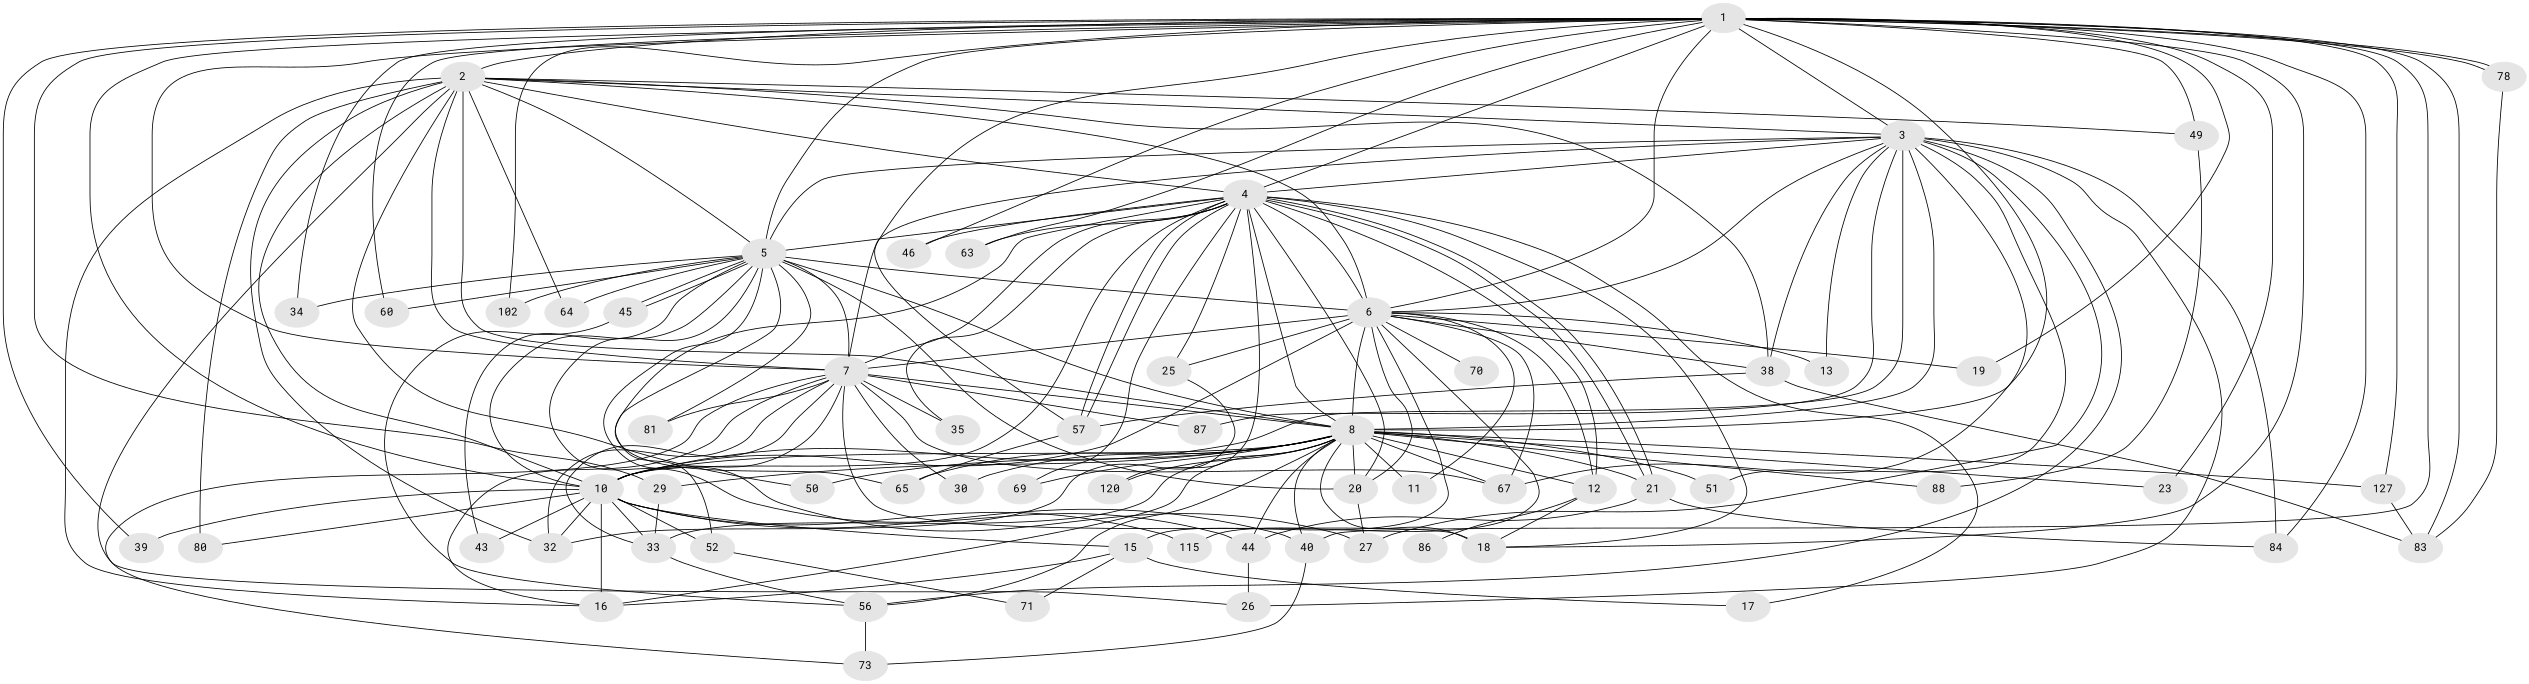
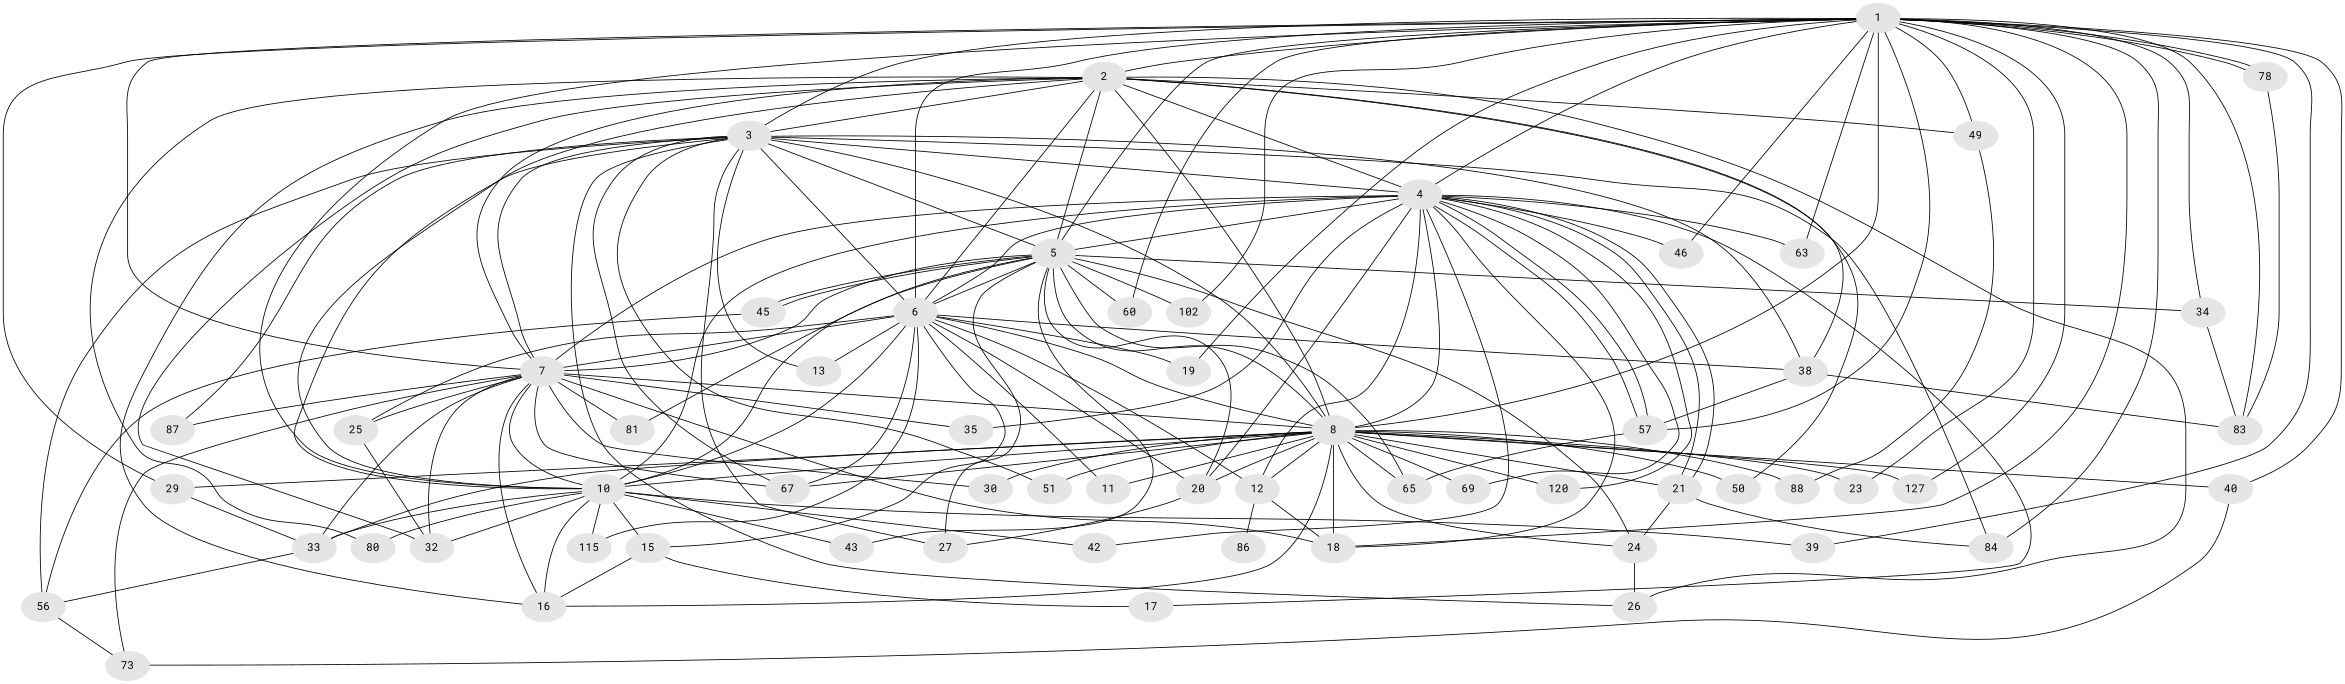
(1213, 285) -> (447, 397)
(567, 312) -> none
(1477, 371) -> none
(954, 519) -> none
(2402, 519) -> (2221, 371)
(1100, 534) -> none
(713, 548) -> (1095, 548)
(1248, 548) -> (1634, 548)
(1027, 607) -> none
